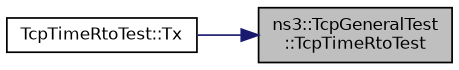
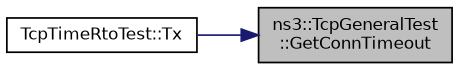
(355, 35) -> (355, 35)
